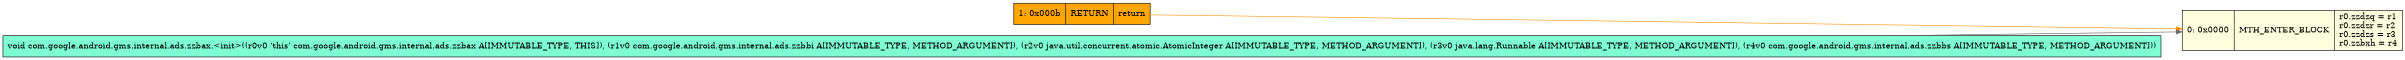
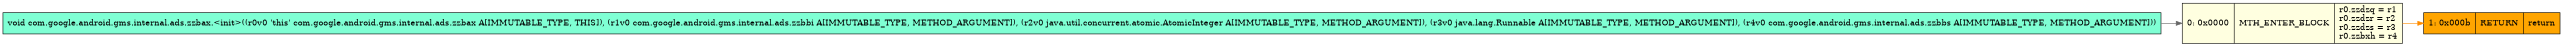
(1663, 22) -> (2410, 23)
